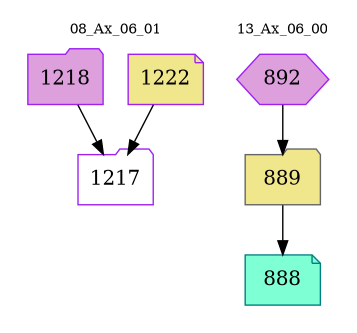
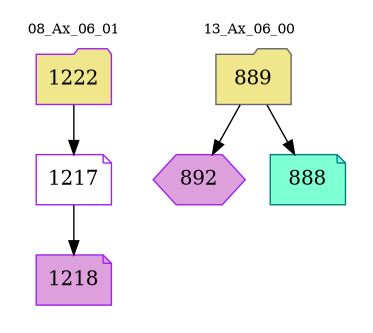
(65, 79) -> (74, 280)
(166, 79) -> (74, 79)
(87, 123) -> (74, 223)
(283, 123) -> (230, 124)
(116, 180) -> (74, 180)
